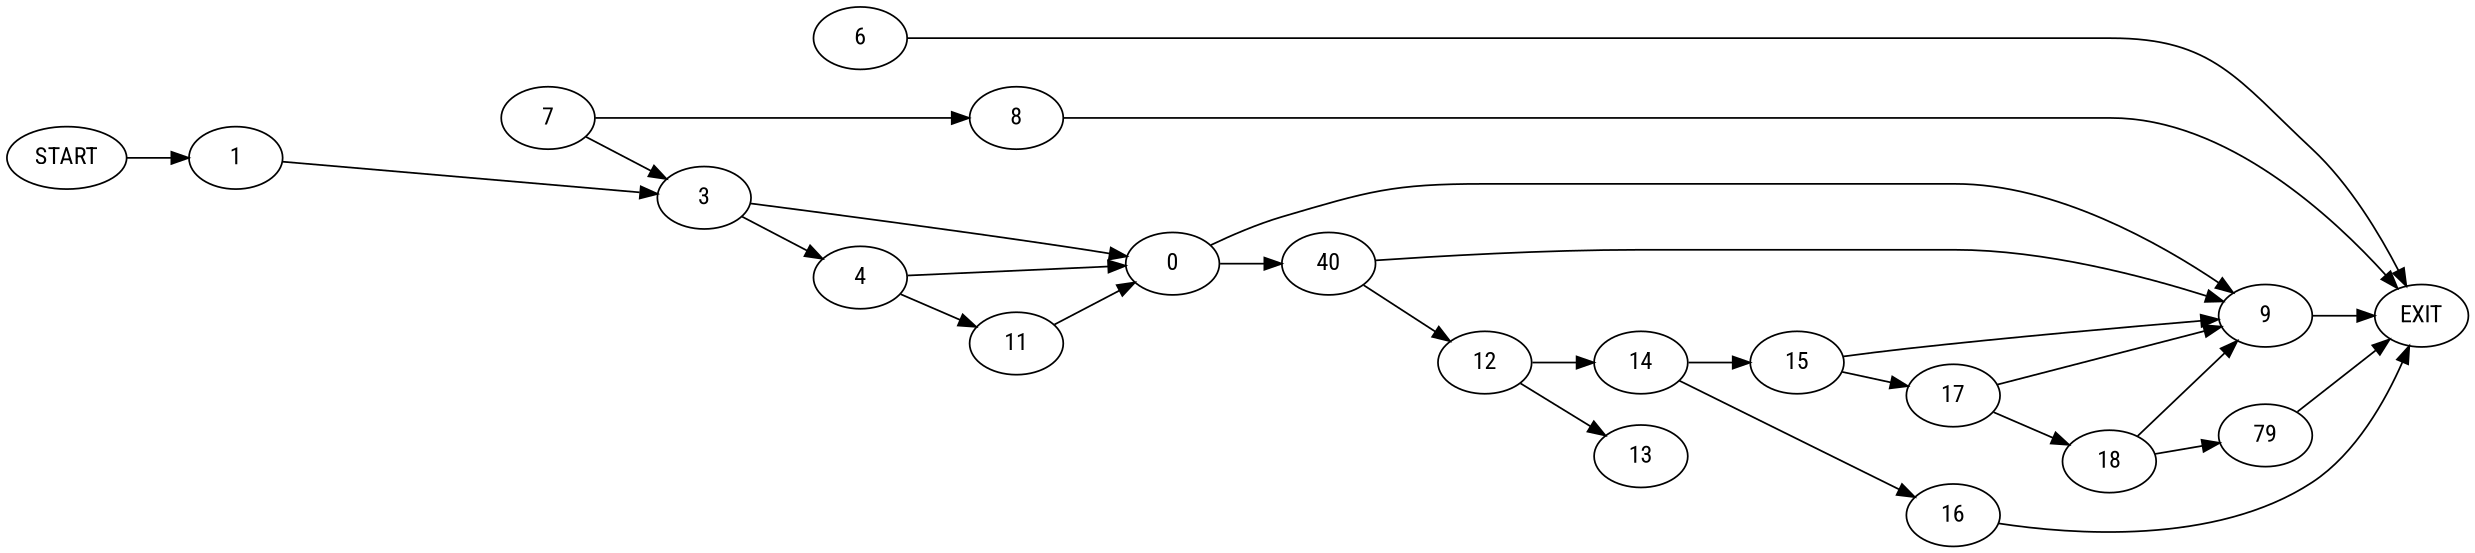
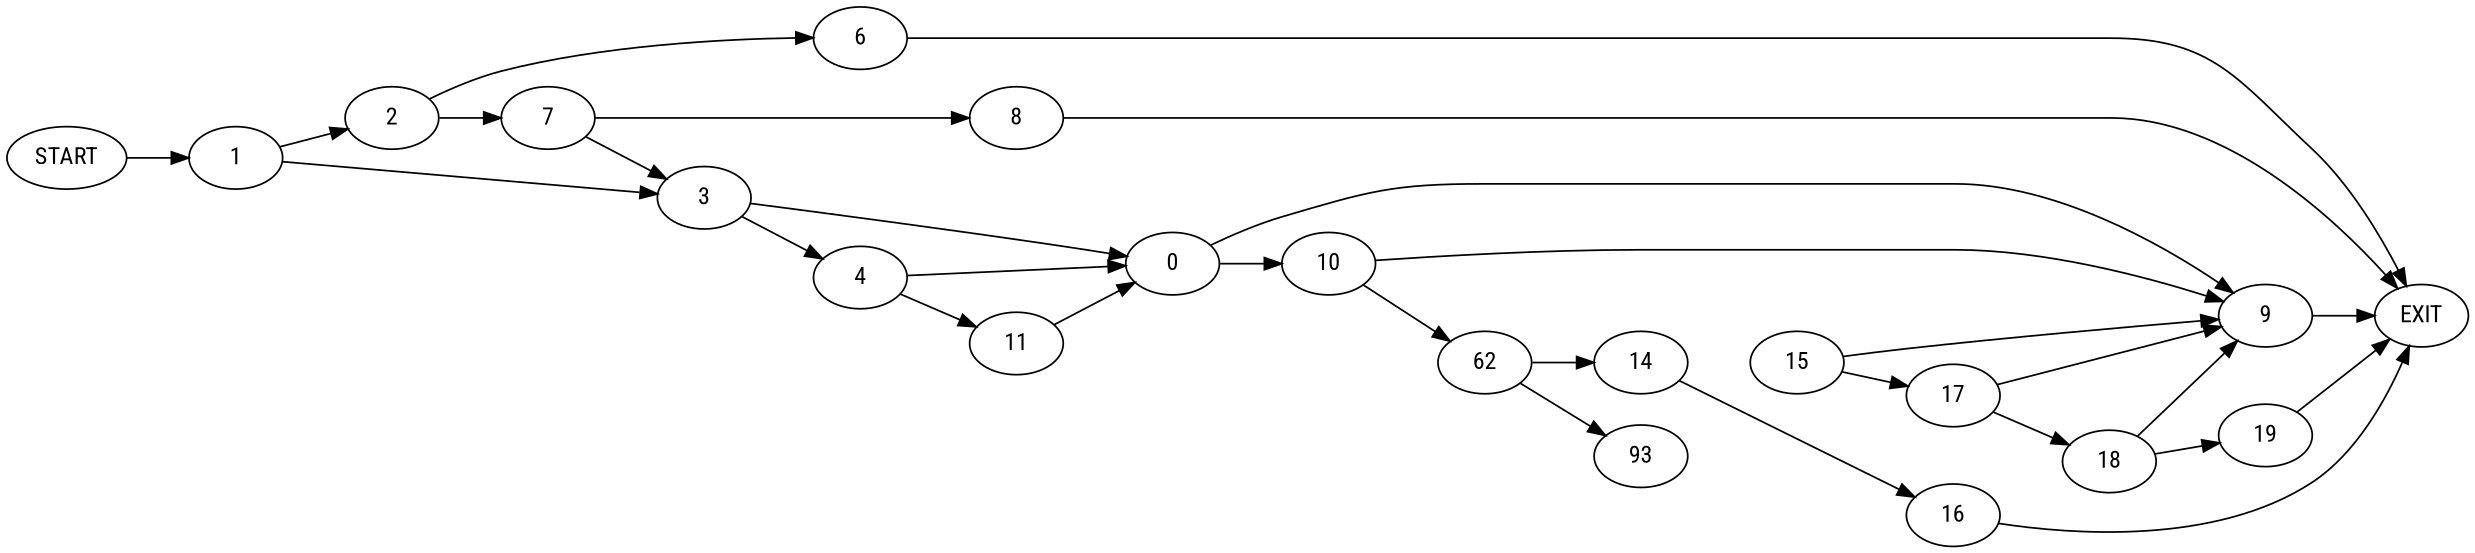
none -> (392, 118)
(1329, 264) -> (1329, 264)
(1485, 363) -> (1485, 363)
(1711, 363) -> none
(2266, 435) -> (2266, 435)
(1641, 456) -> (1641, 456)
